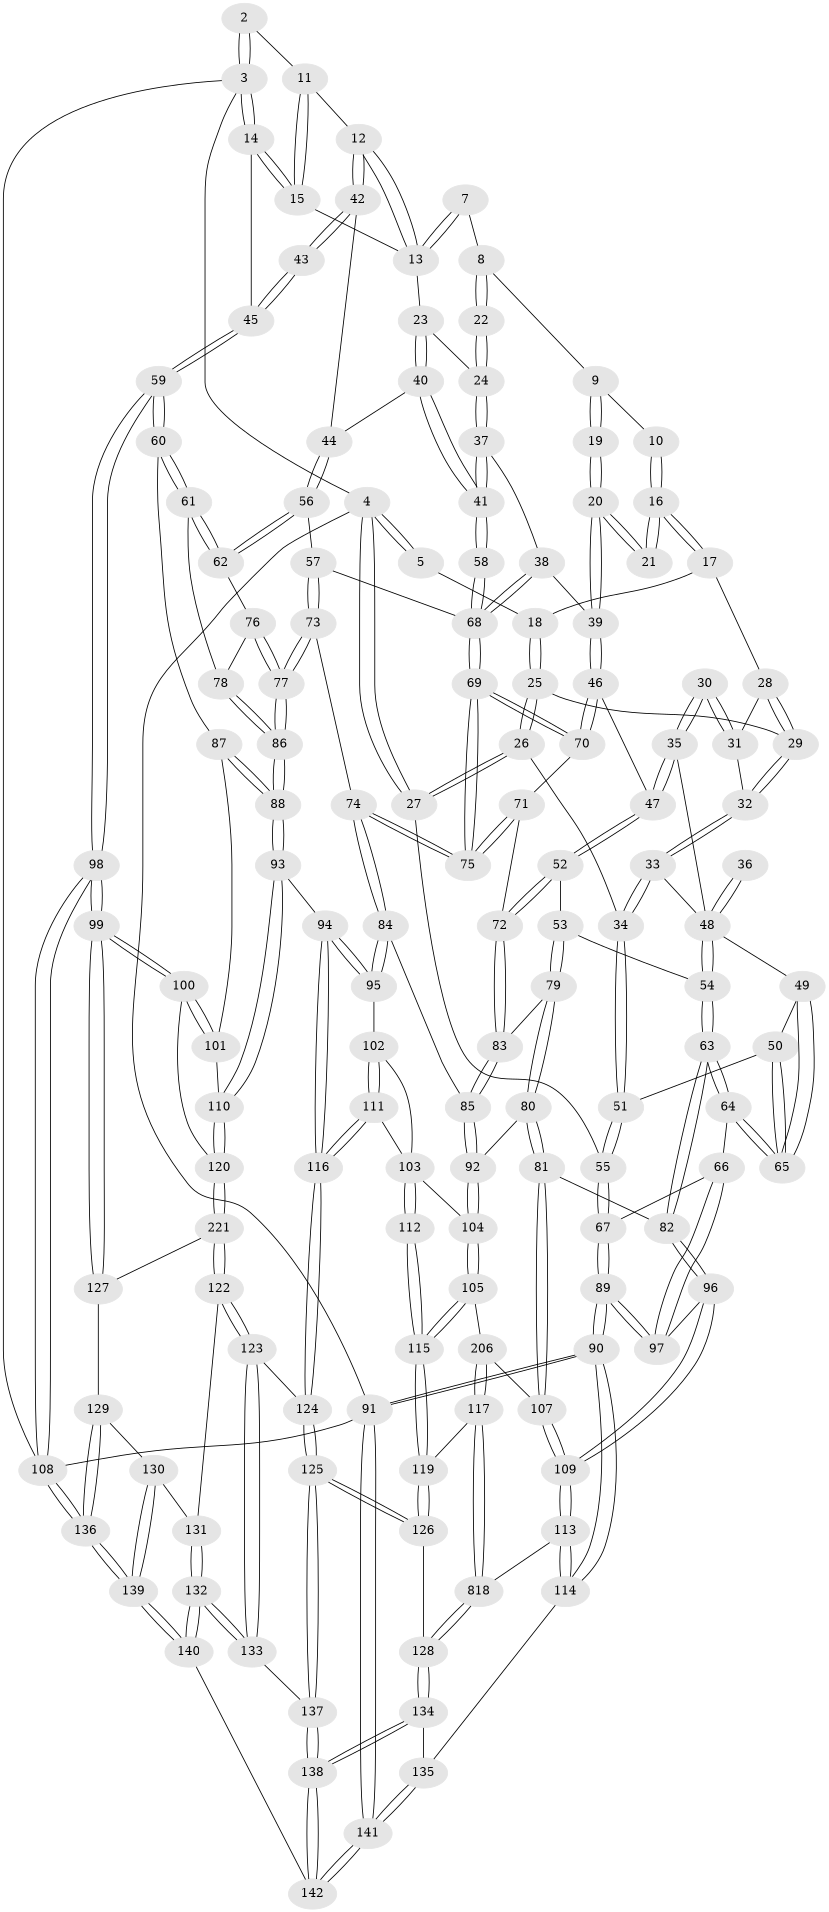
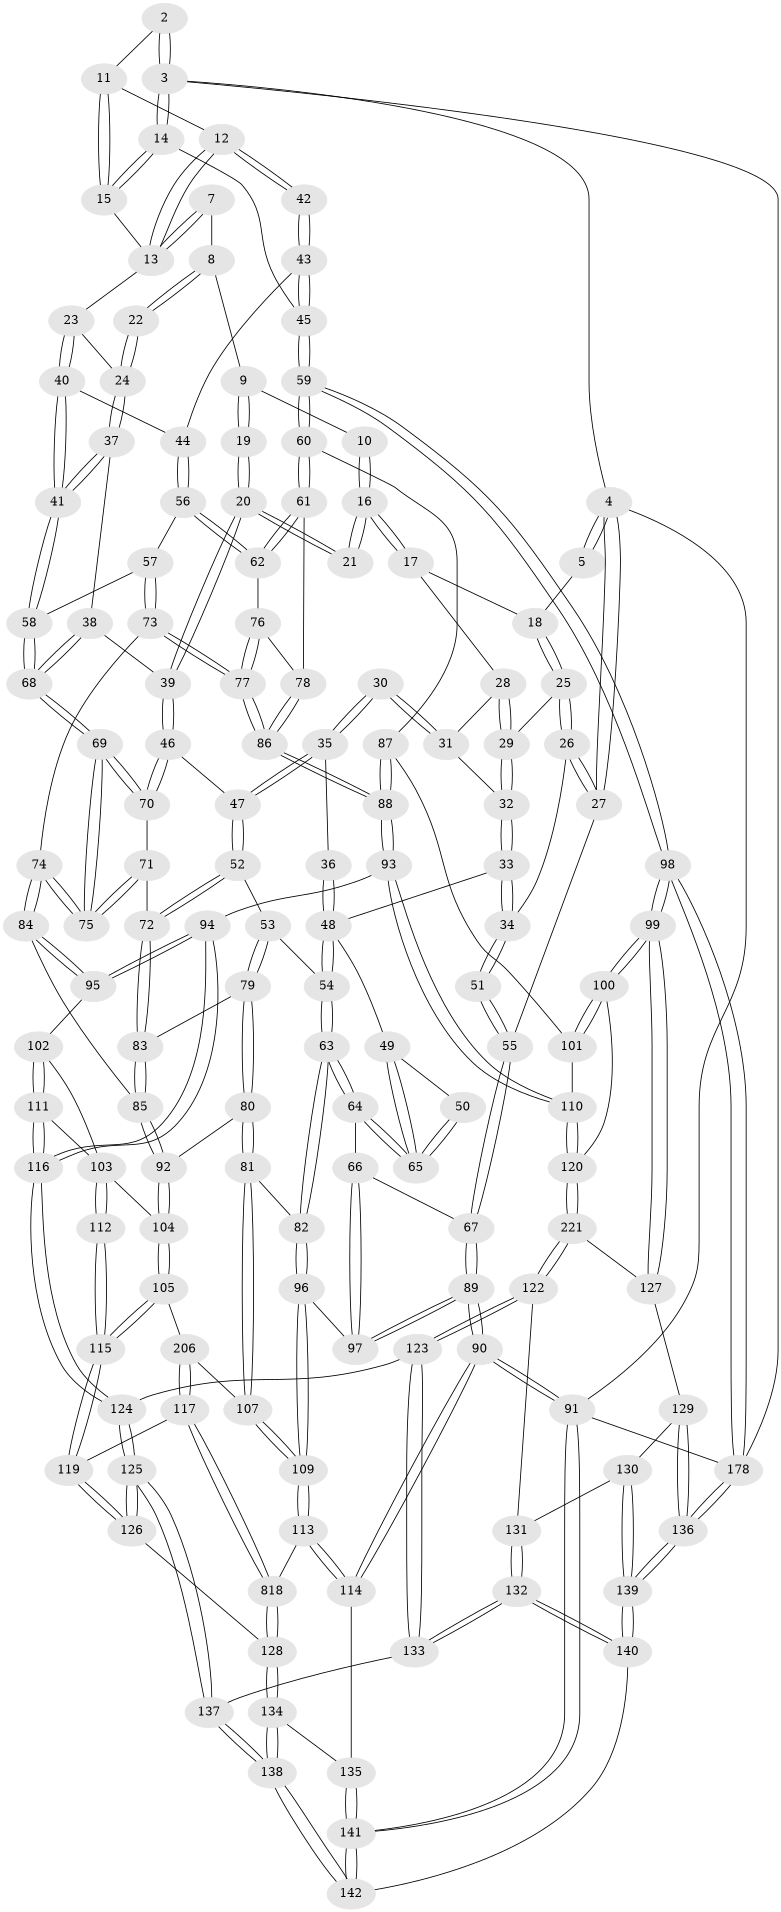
(344, 321) -> (226, 347)
(394, 593) -> (88, 594)
(690, 828) -> (327, 805)
(690, 1081) -> none
(43, 1470) -> (739, 1470)
